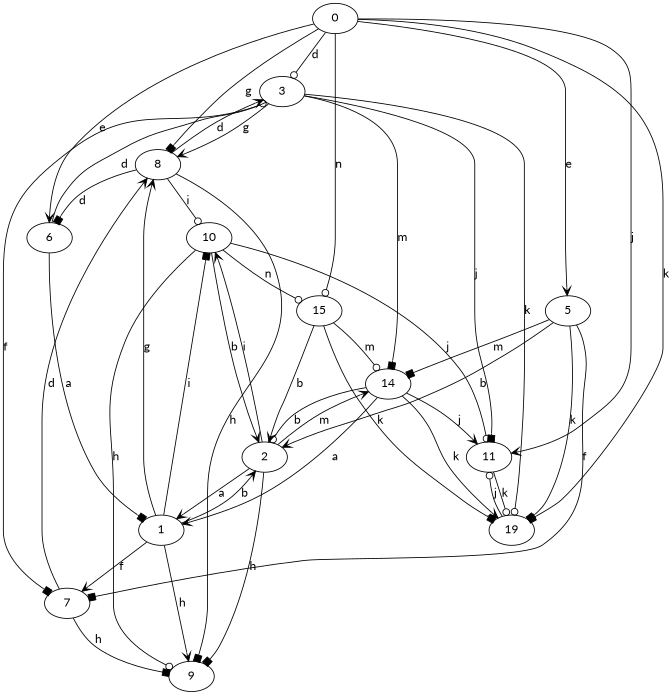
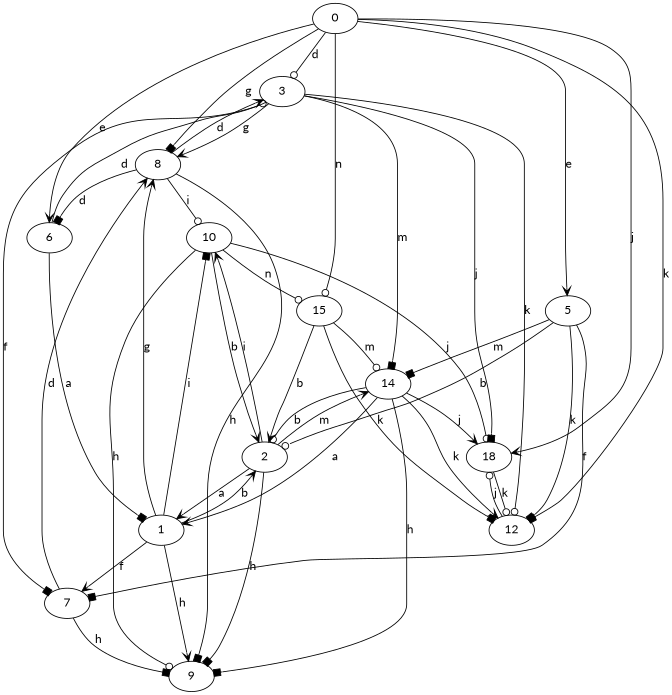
(427, 395) -> (427, 395)
(489, 457) -> (489, 457)
(512, 530) -> (512, 530)
none -> (407, 603)
